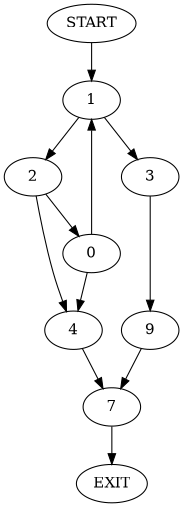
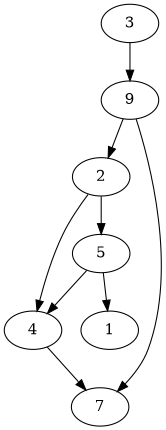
(92, 23) -> none
(66, 134) -> (118, 133)
(118, 134) -> none
(92, 254) -> (101, 254)
(112, 484) -> none
